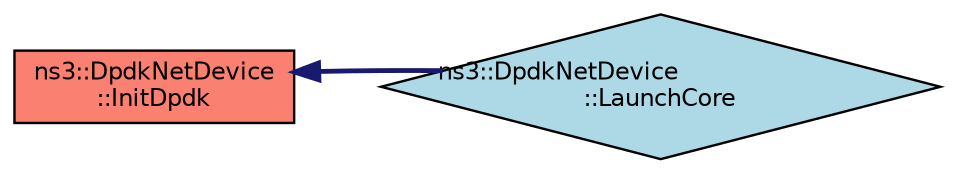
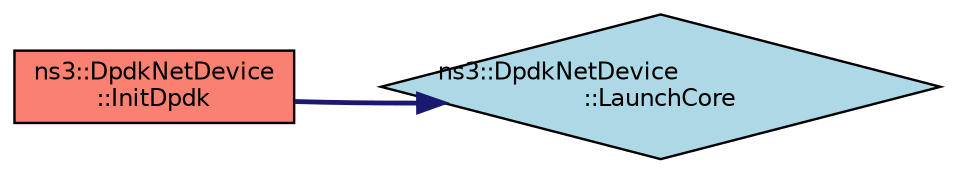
(381, 71) -> (356, 103)
